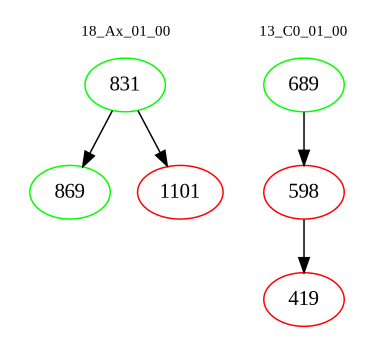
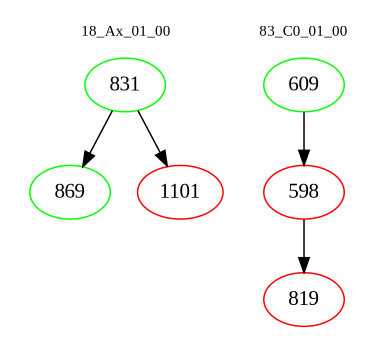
(304, 32) -> (304, 32)
(304, 85) -> (304, 85)
(304, 300) -> (304, 300)
